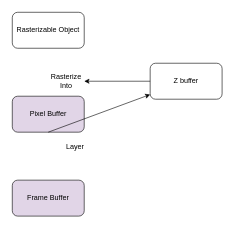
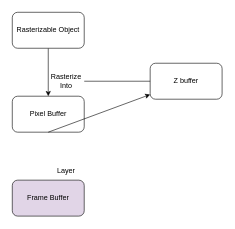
(89, 81) -> (87, 81)
none -> (48, 90)
(48, 114) -> (48, 114)
(75, 147) -> (66, 171)
